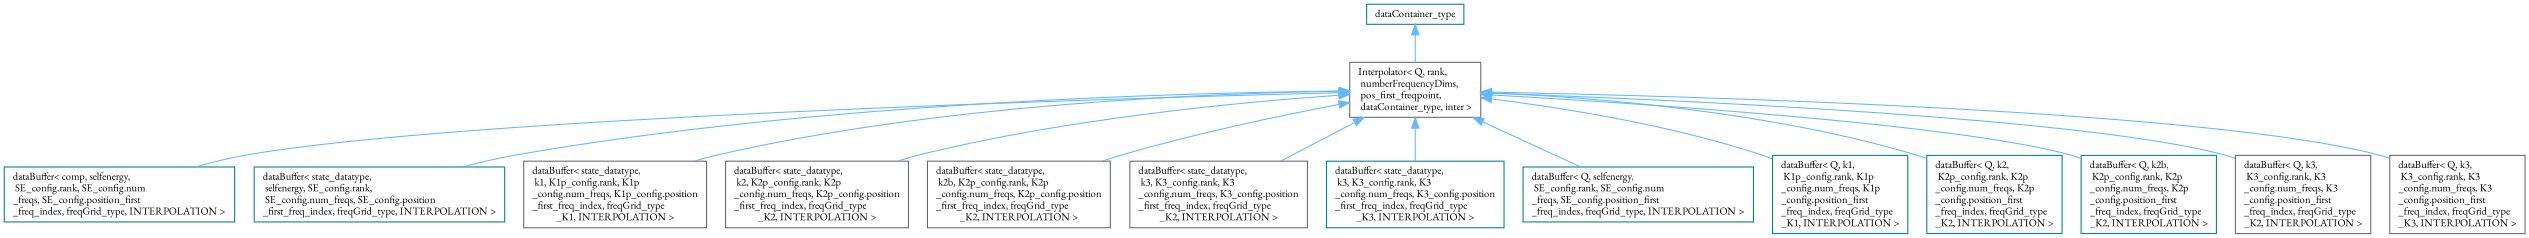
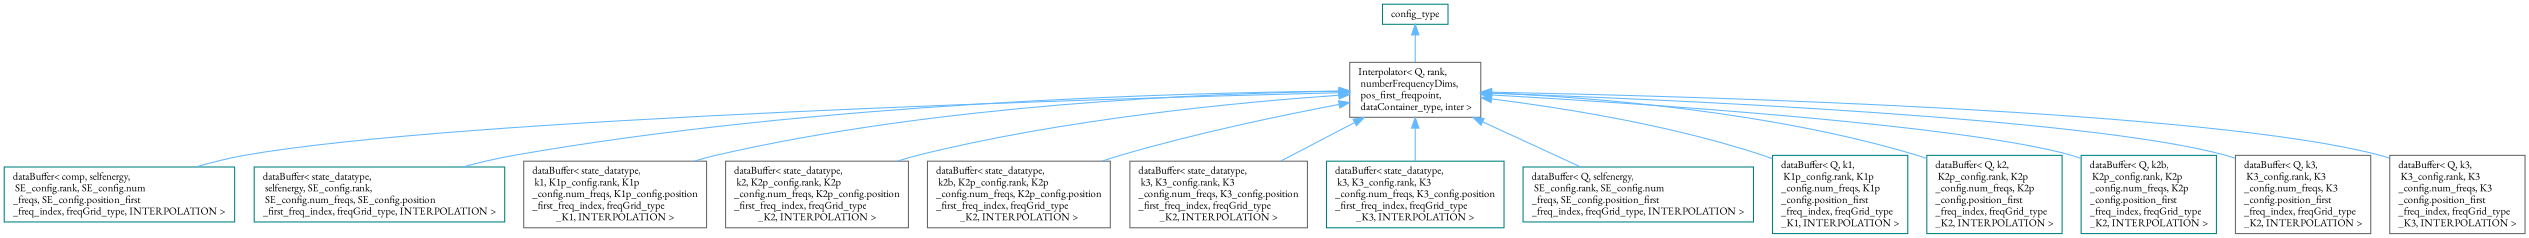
(1415, 14) -> (1415, 14)
